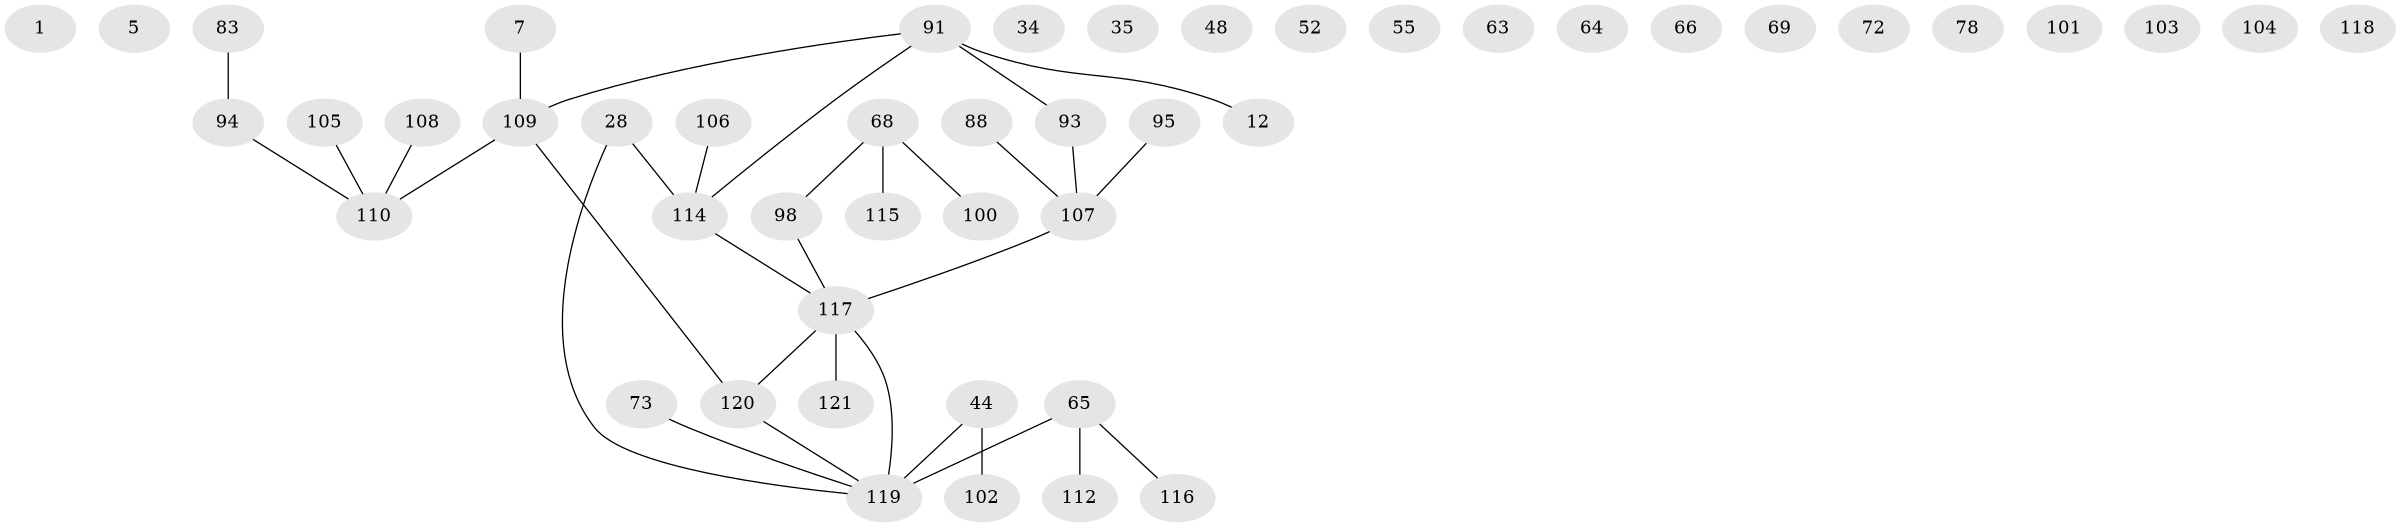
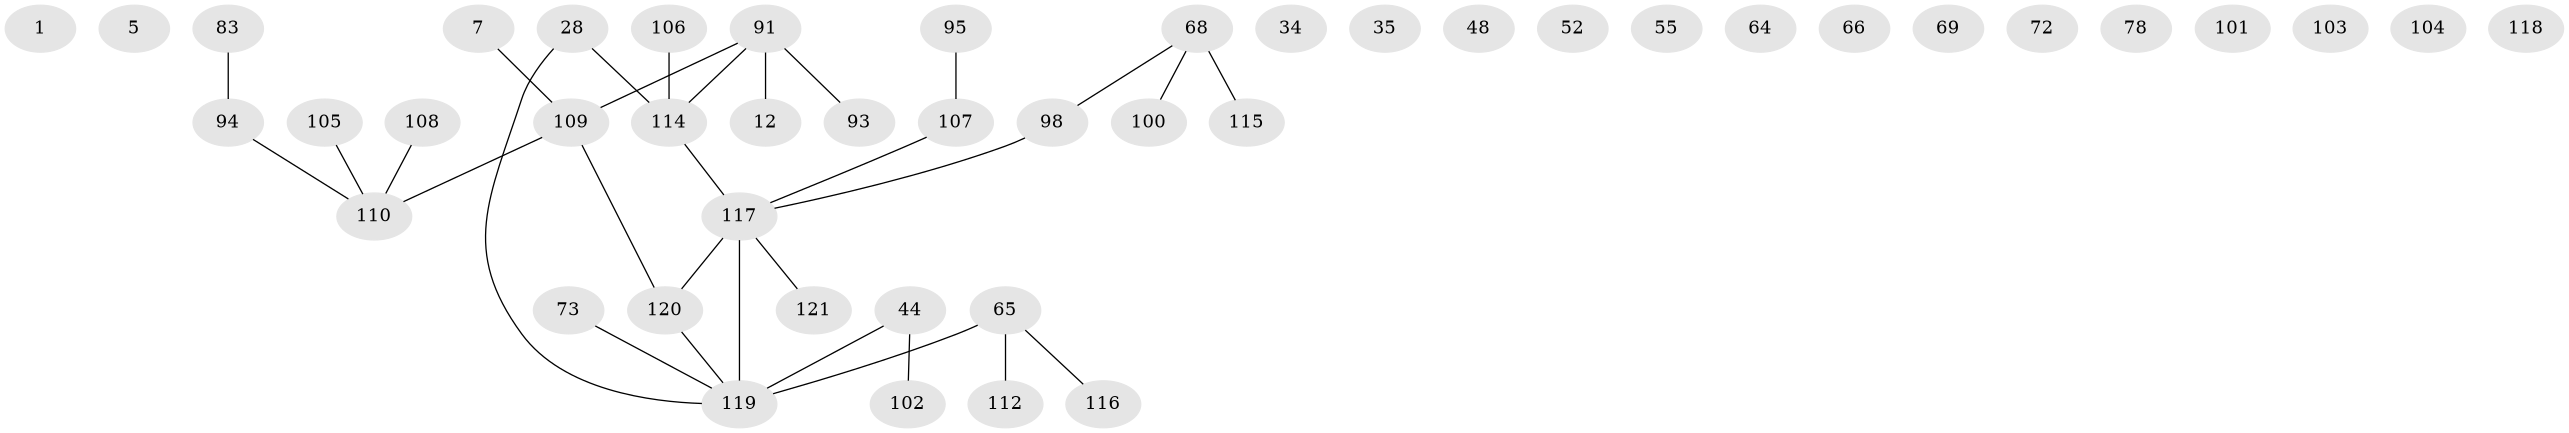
(1498, 29) -> none
(977, 123) -> none
(1075, 170) -> none
